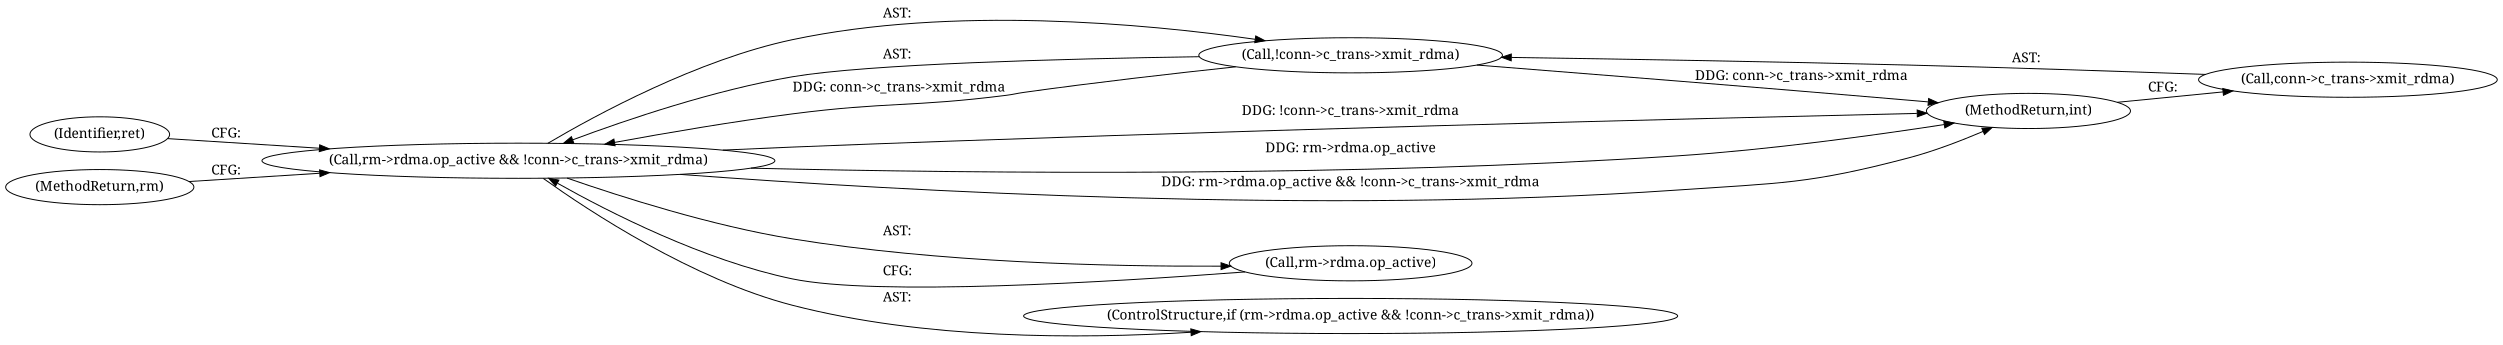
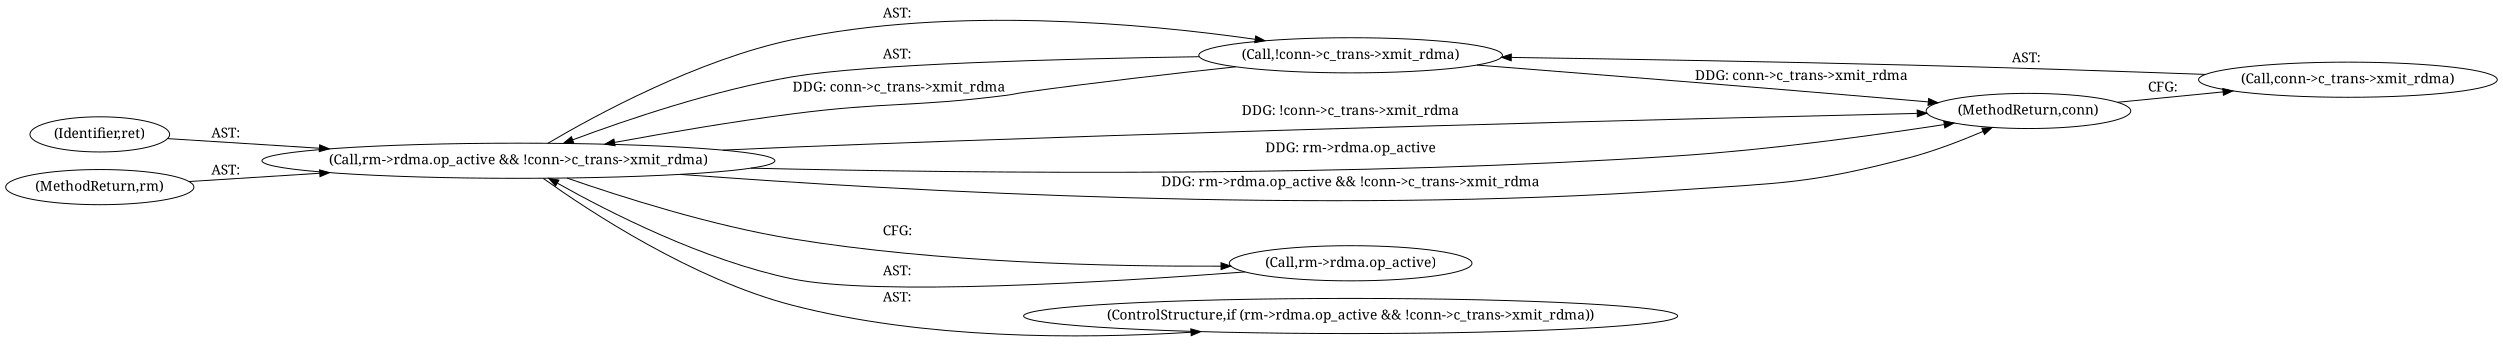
(2028, 111) -> (2028, 111)
(228, 134) -> (228, 134)
(228, 171) -> (228, 171)
(899, 232) -> (899, 232)
(899, 272) -> (899, 272)
